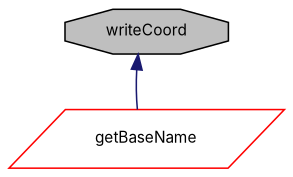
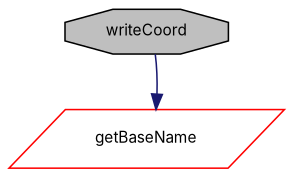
(136, 90) -> (157, 74)
